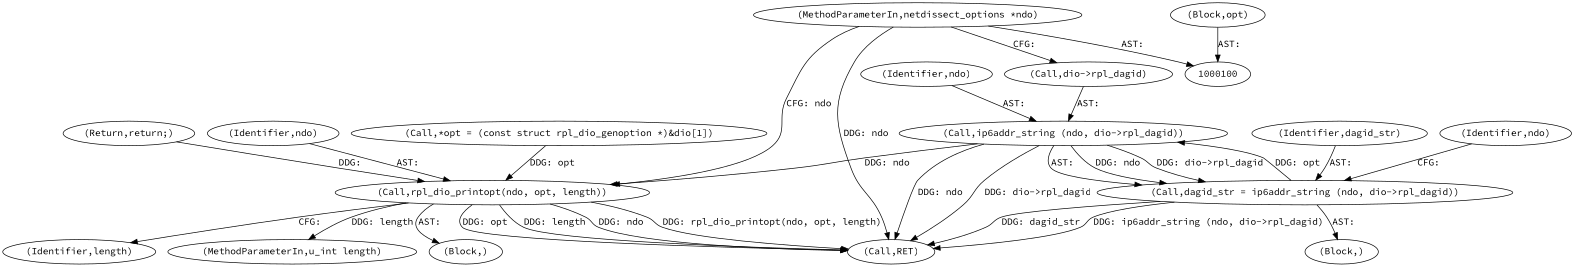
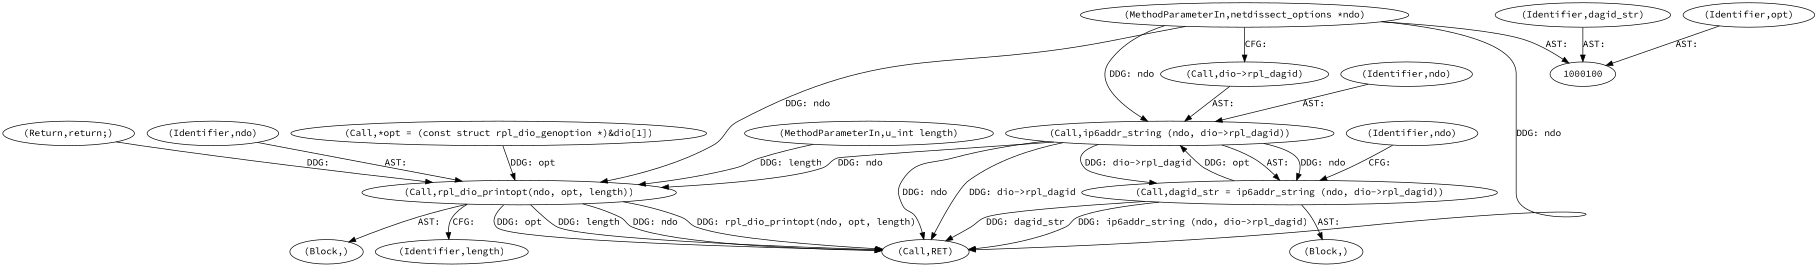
(1218, 15) -> (1749, 15)
none -> (1108, 64)
(809, 104) -> (808, 104)
(1329, 161) -> (1583, 41)
(359, 215) -> (731, 169)
